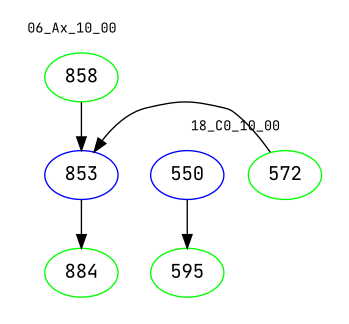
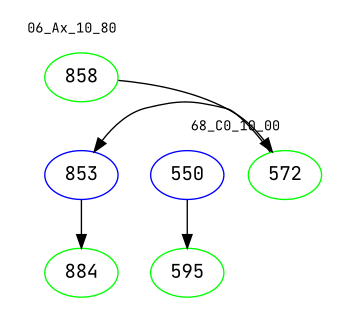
(73, 29) -> (73, 29)
(81, 120) -> (190, 94)
(236, 127) -> (236, 127)
